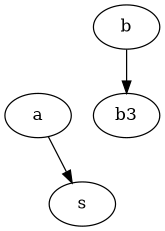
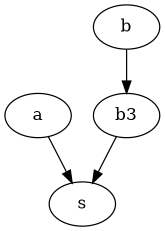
none -> (107, 154)
